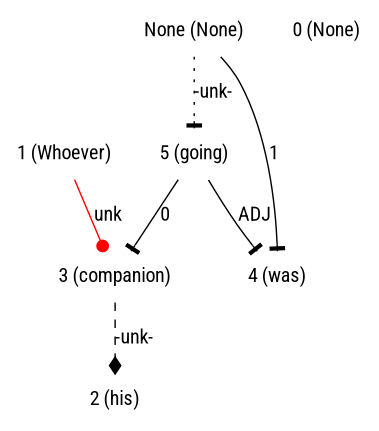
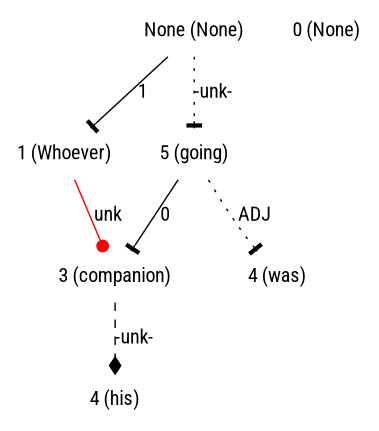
(263, 146) -> (132, 90)
(230, 214) -> (230, 214)
(115, 400) -> (115, 400)
